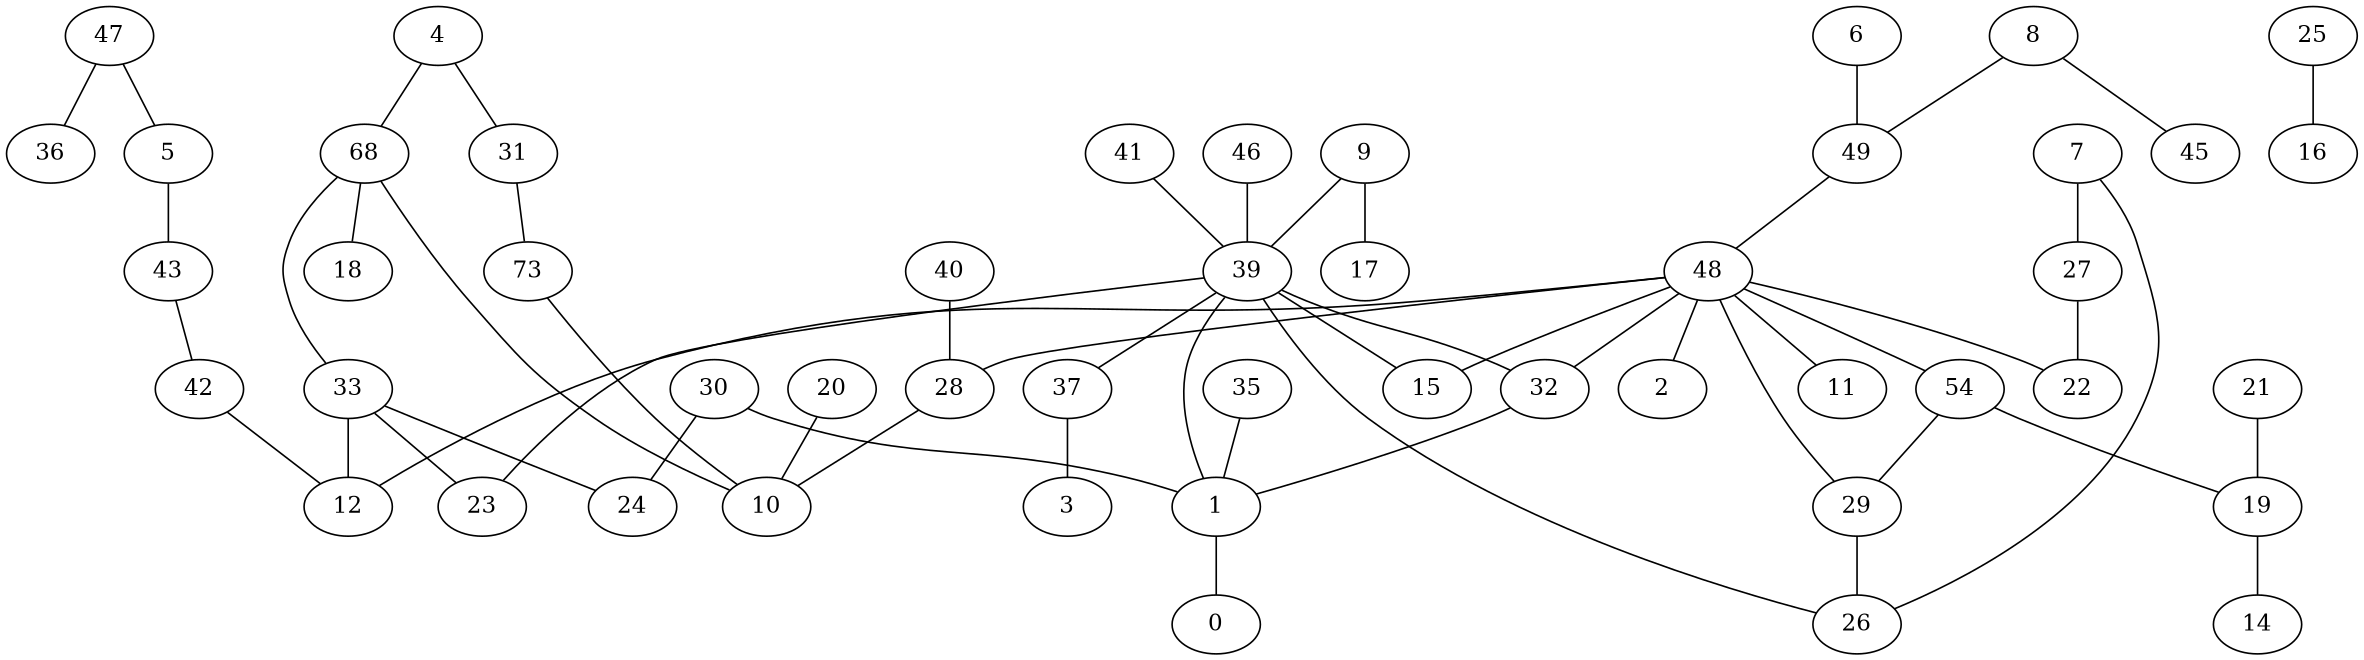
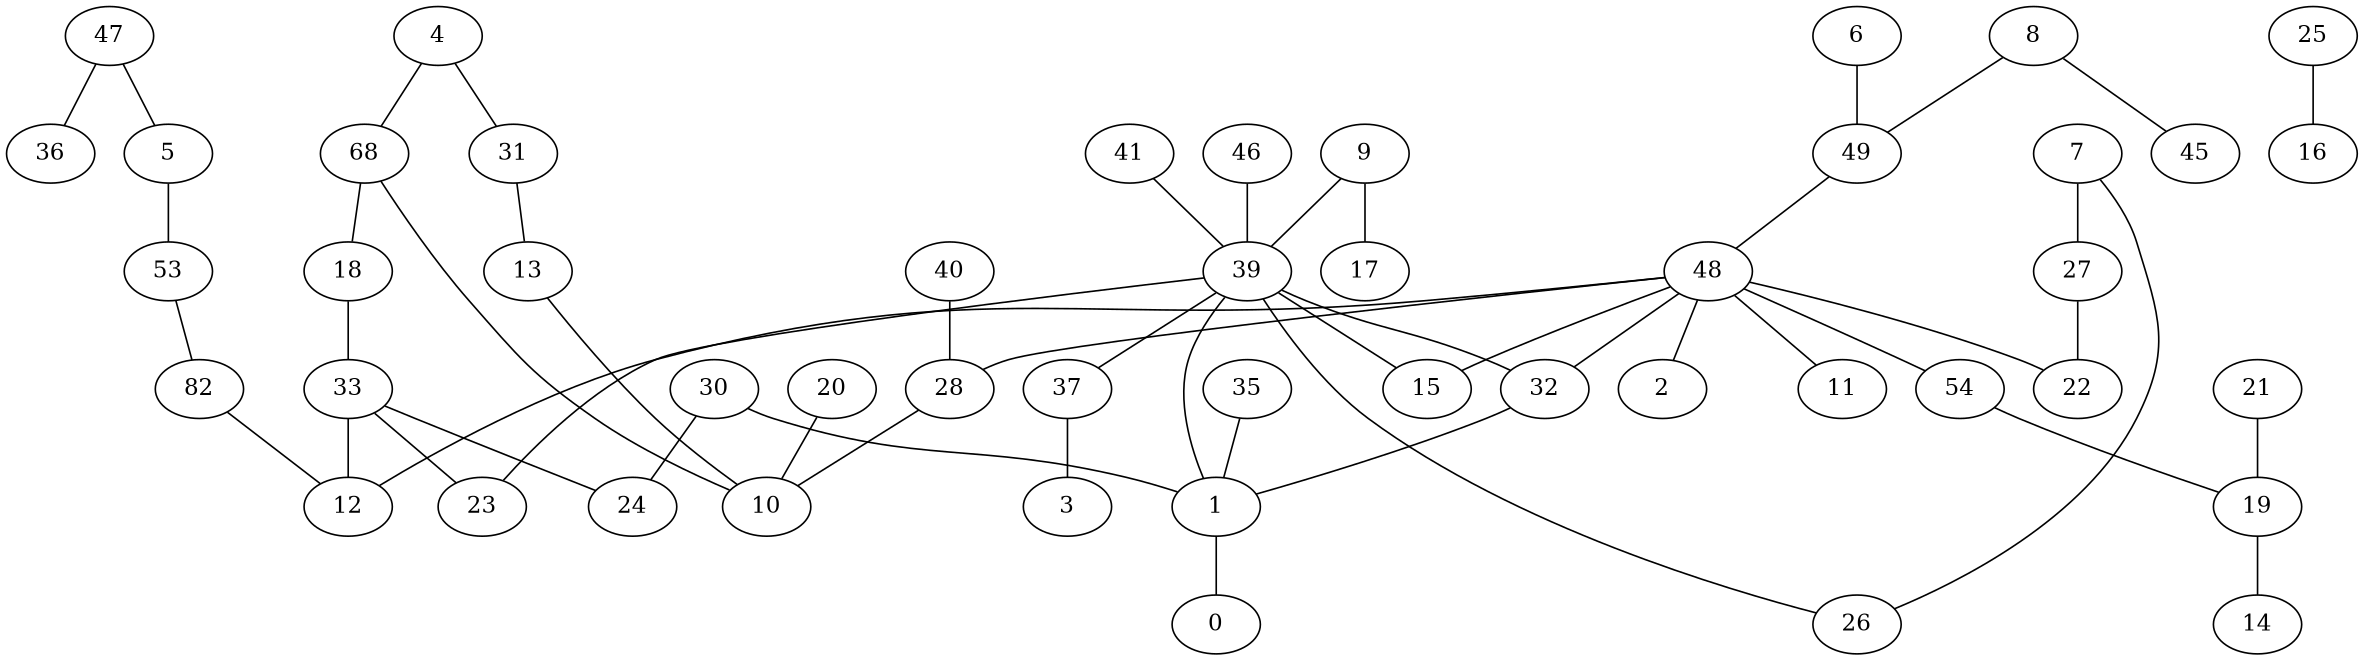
(283, 267) -> (348, 330)
(168, 271) -> (168, 271)
(528, 271) -> (528, 271)
(199, 389) -> (199, 389)
(1857, 507) -> none
